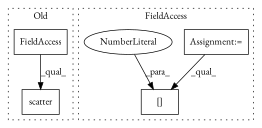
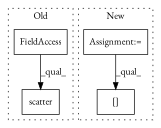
(166, 16) -> (116, 16)
(128, 42) -> none
